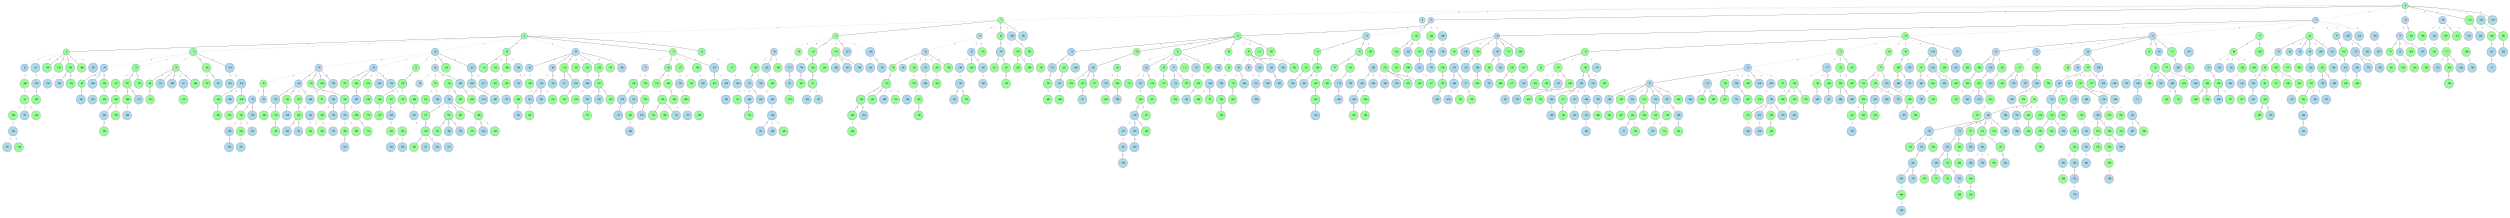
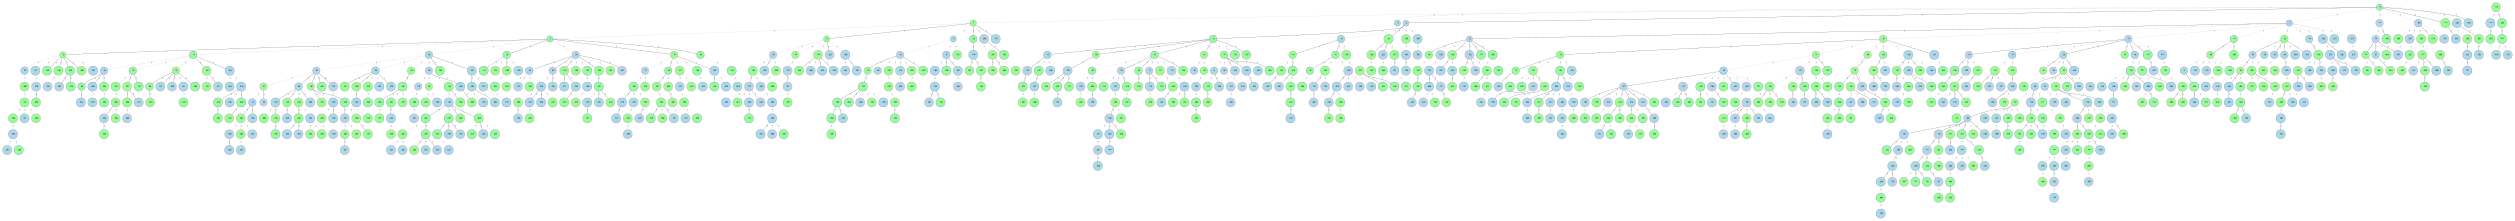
(825, 44) -> none
